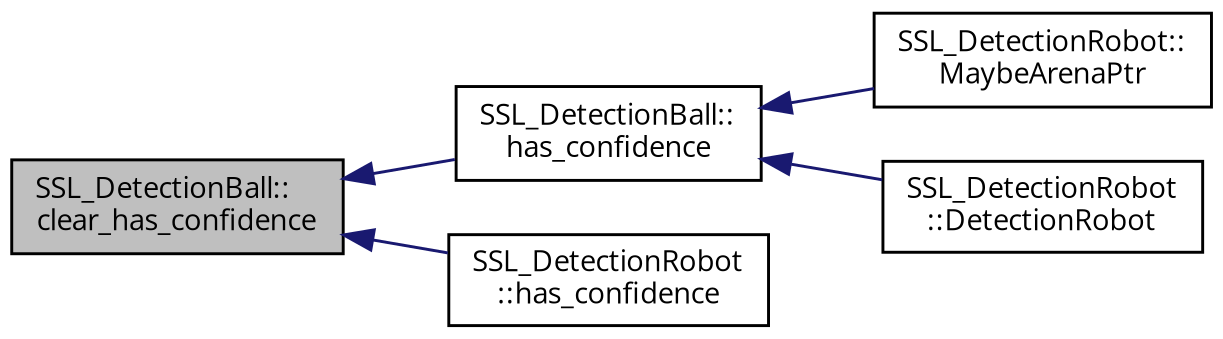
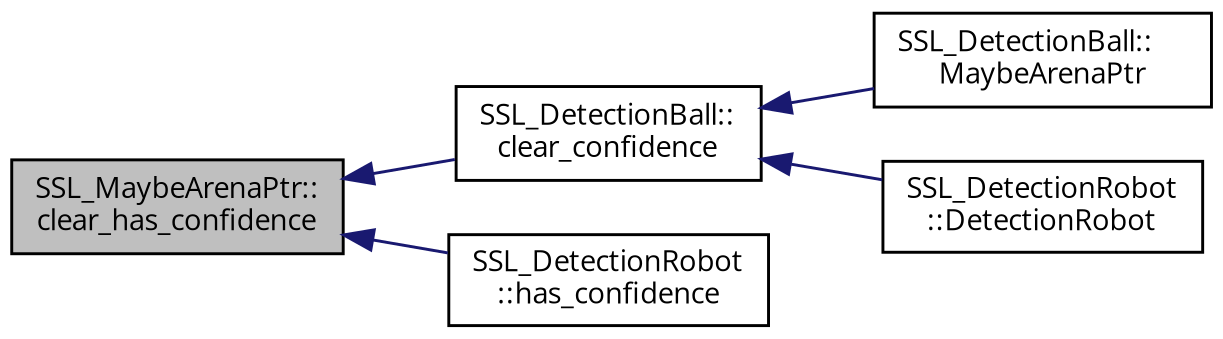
(1043, 60) -> (1043, 60)
(609, 133) -> (609, 133)
(177, 207) -> (177, 207)
